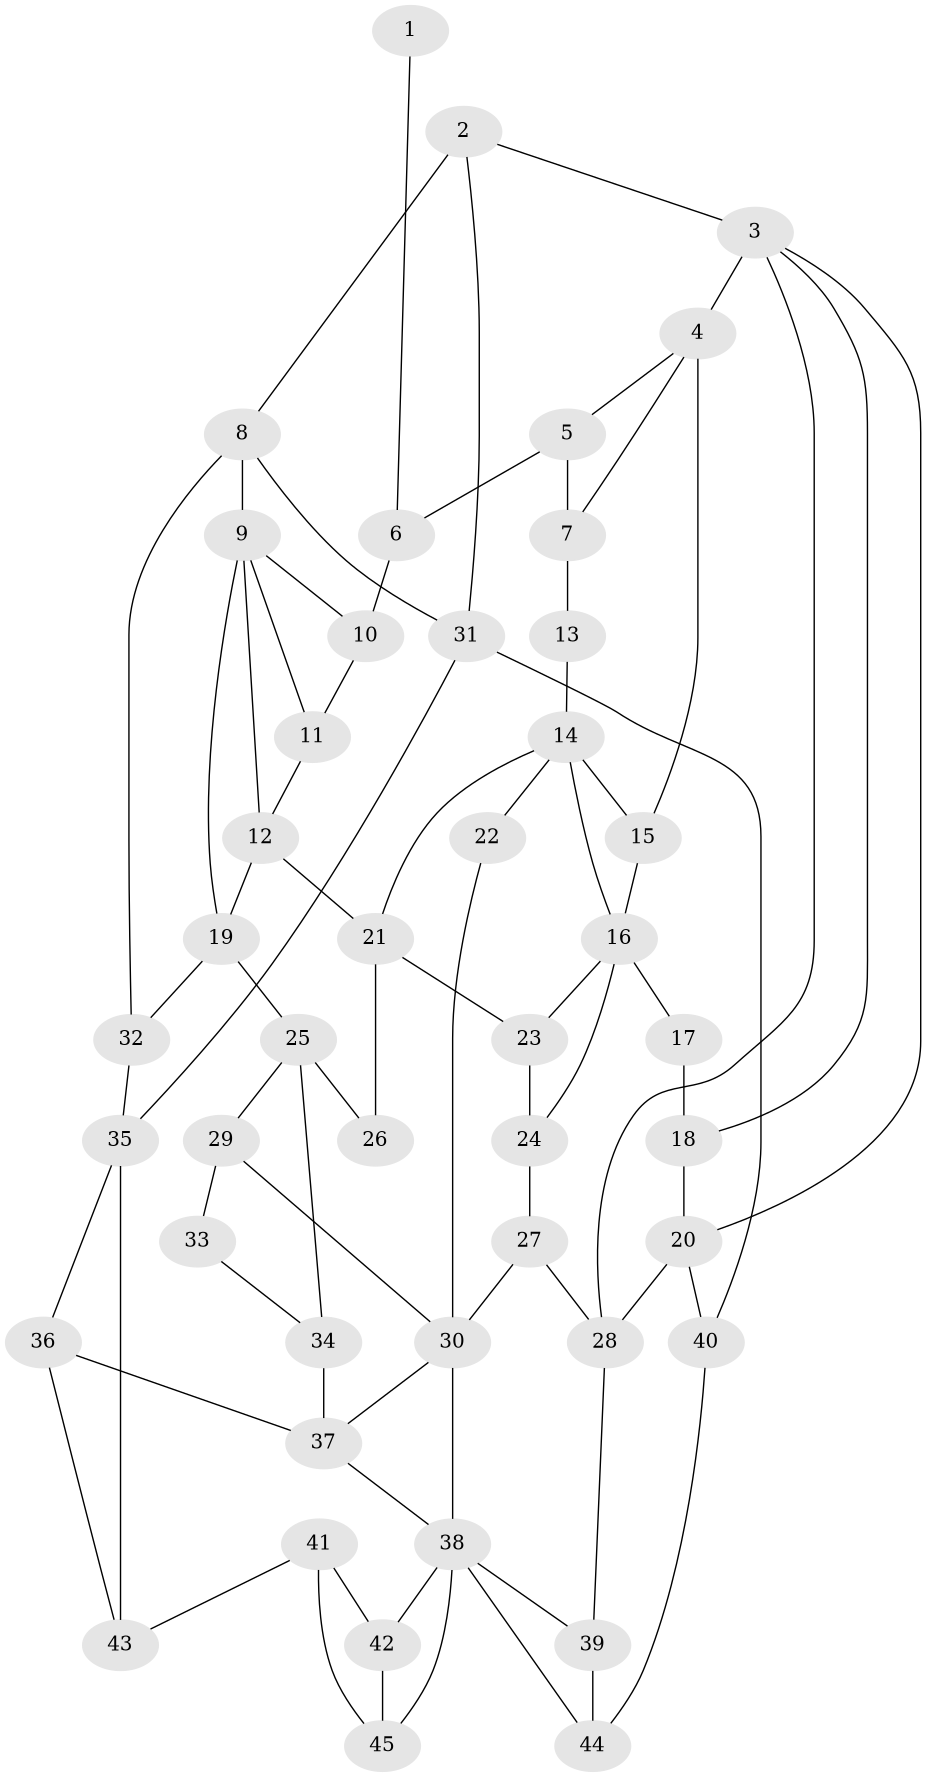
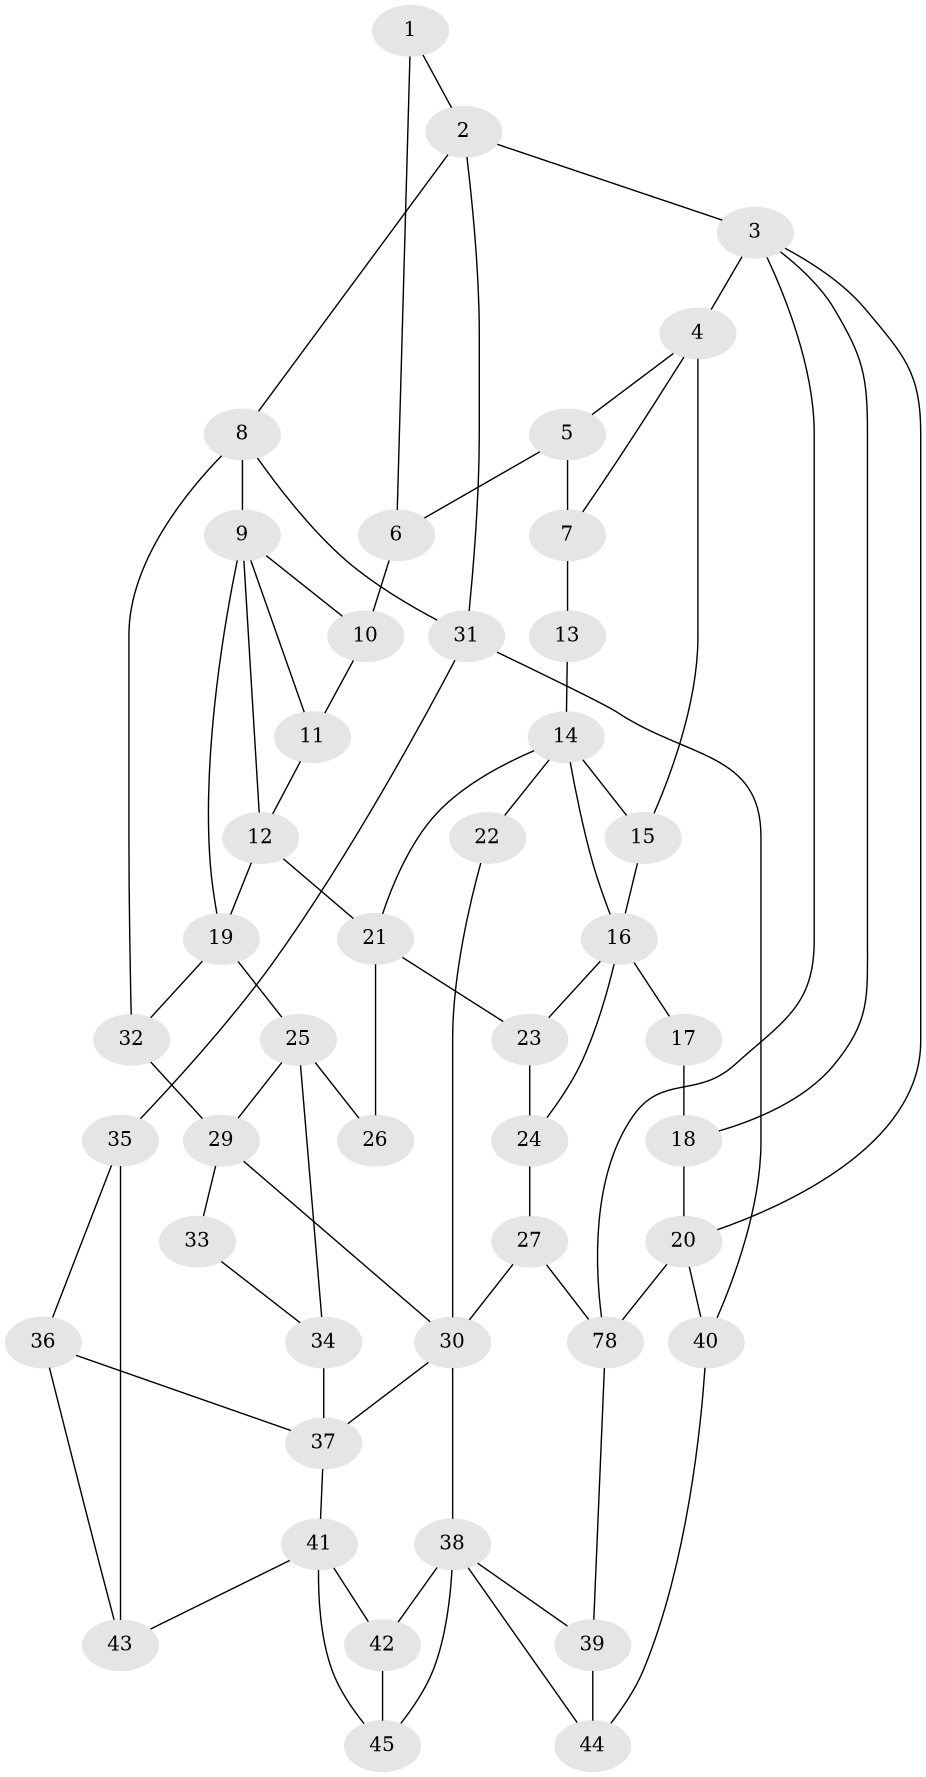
none -> (437, 81)
(126, 1090) -> (178, 1092)
(605, 1343) -> (605, 1343)
(388, 1494) -> (322, 1494)
